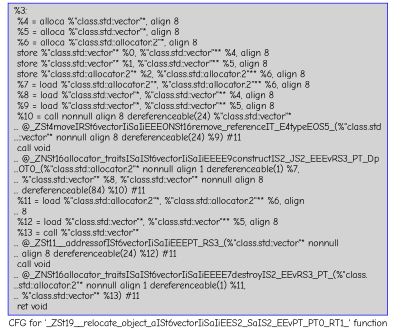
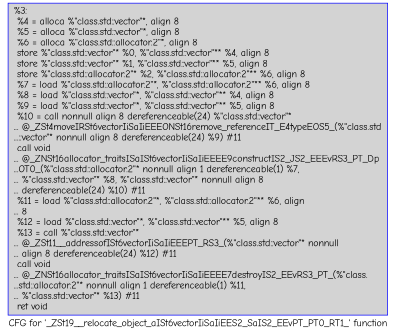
(80, 190) -> (80, 190)
